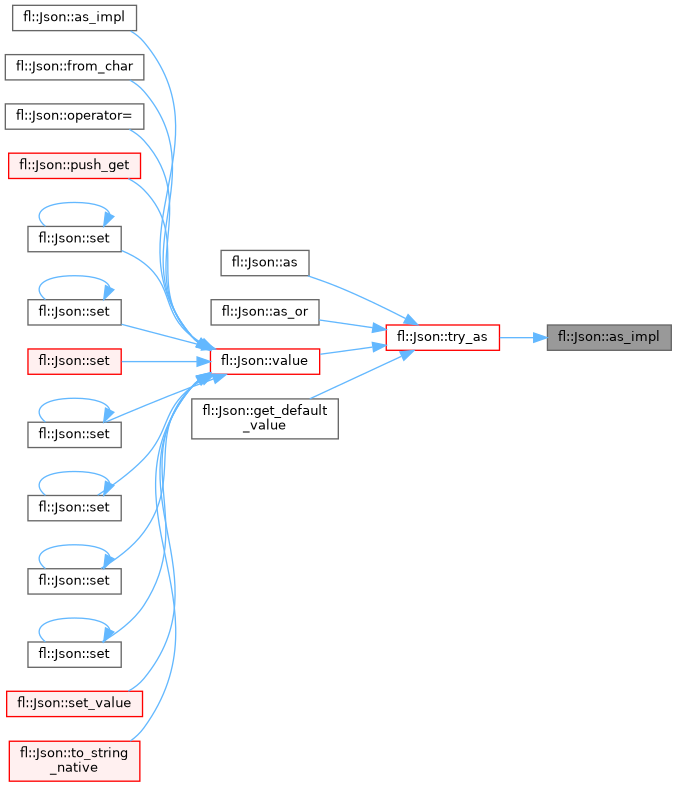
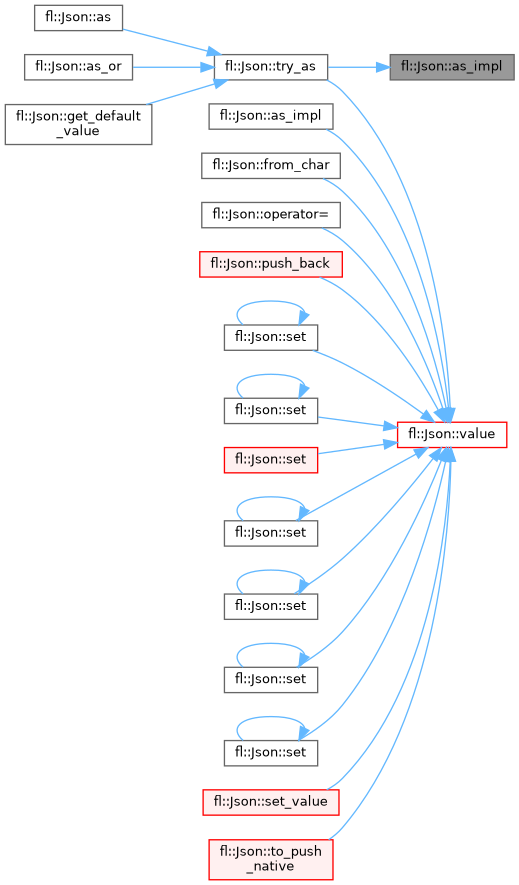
(75, 166) -> (271, 264)
(443, 338) -> (271, 67)
(346, 351) -> (420, 231)
(75, 761) -> (271, 860)
